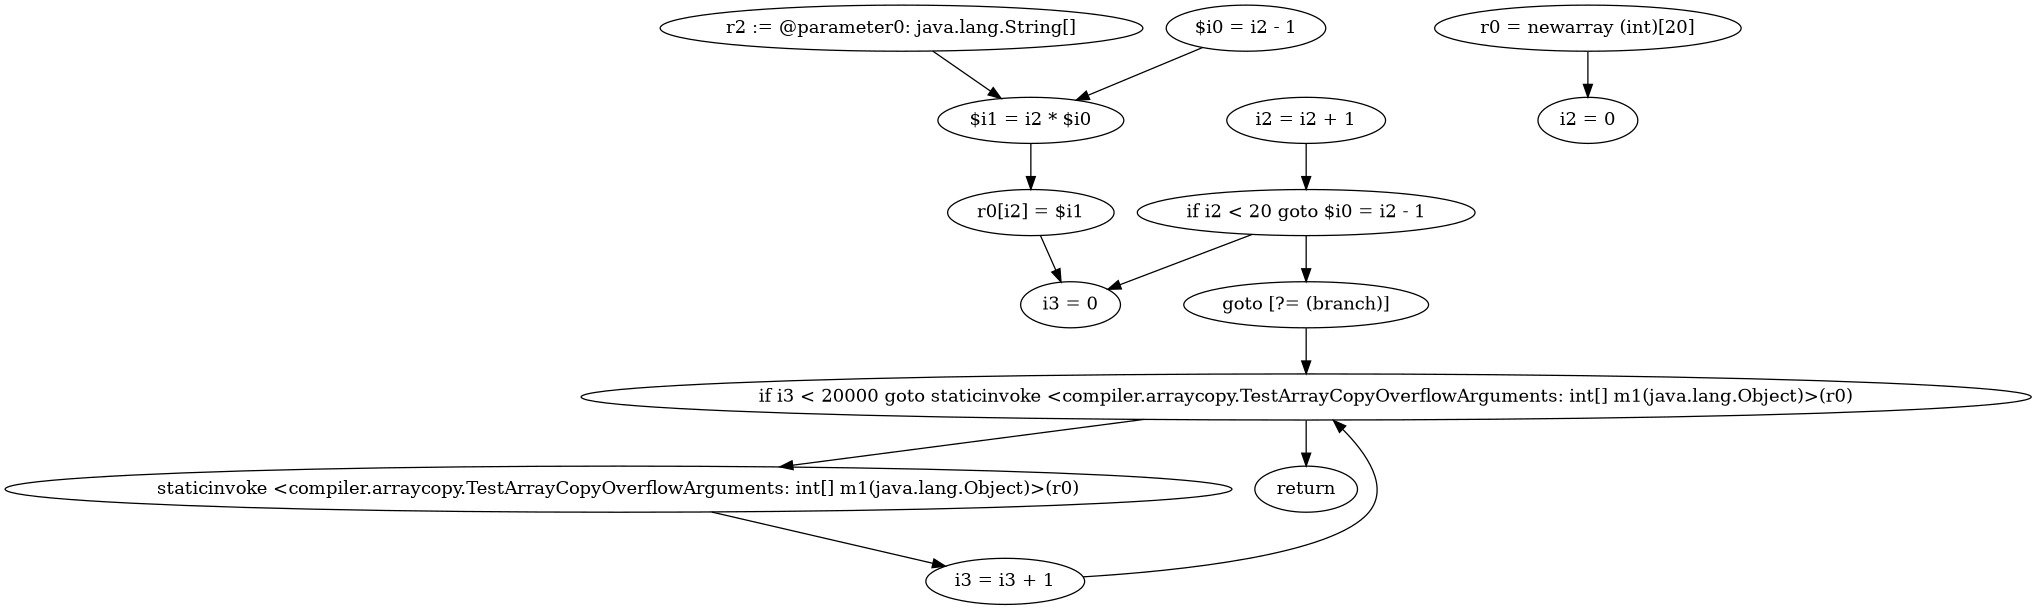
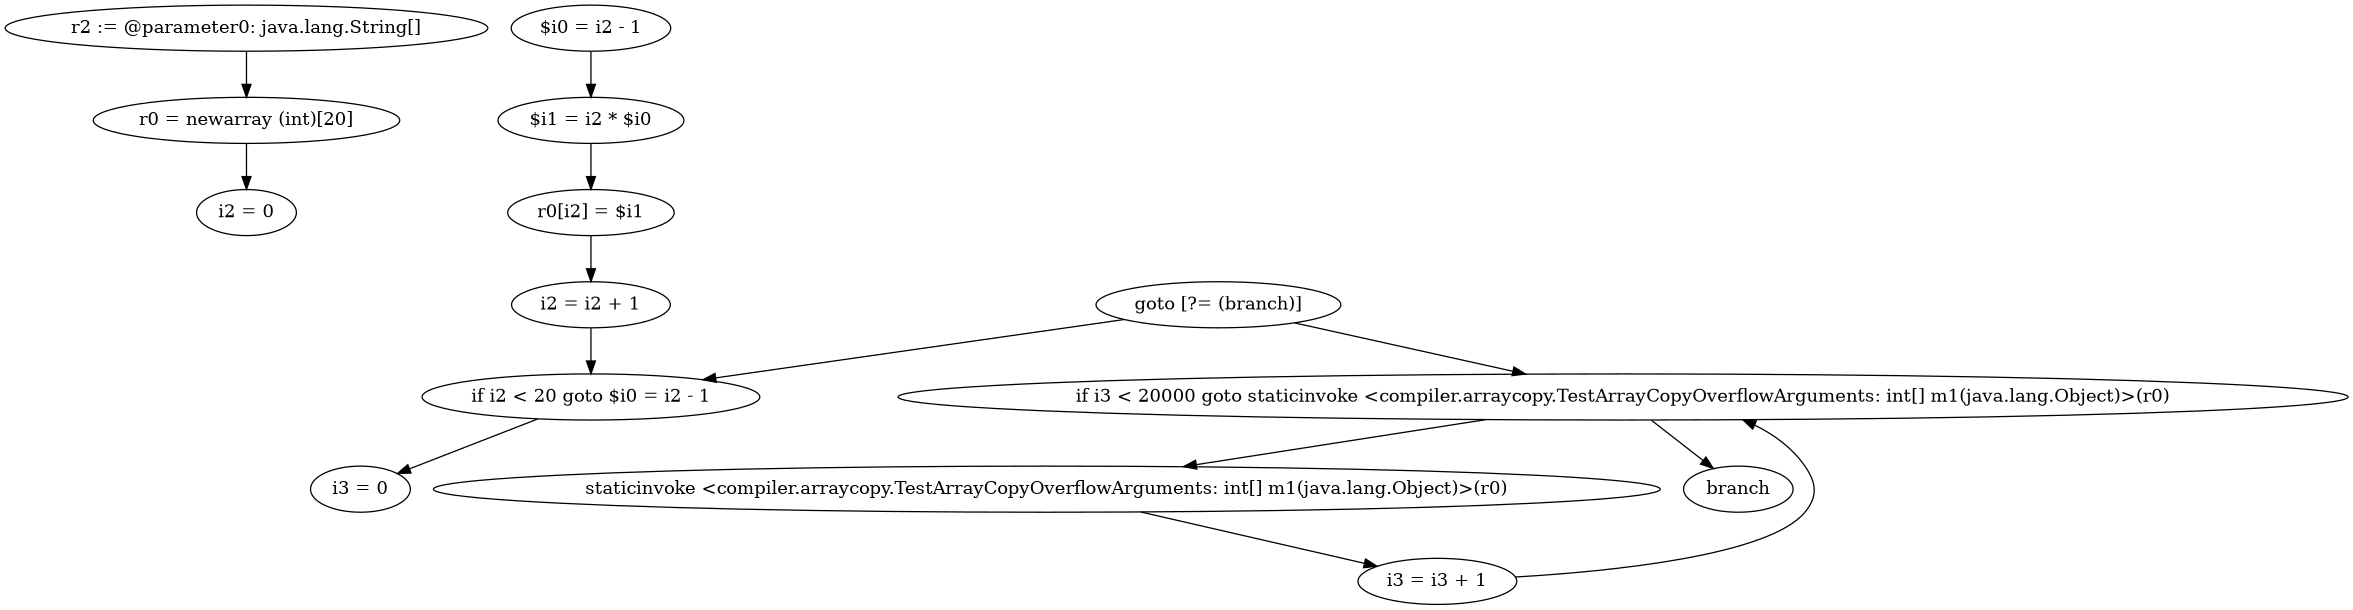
(962, 71) -> (246, 68)
(1306, 252) -> (920, 349)
(1048, 253) -> (591, 252)
(1306, 489) -> (1738, 489)
